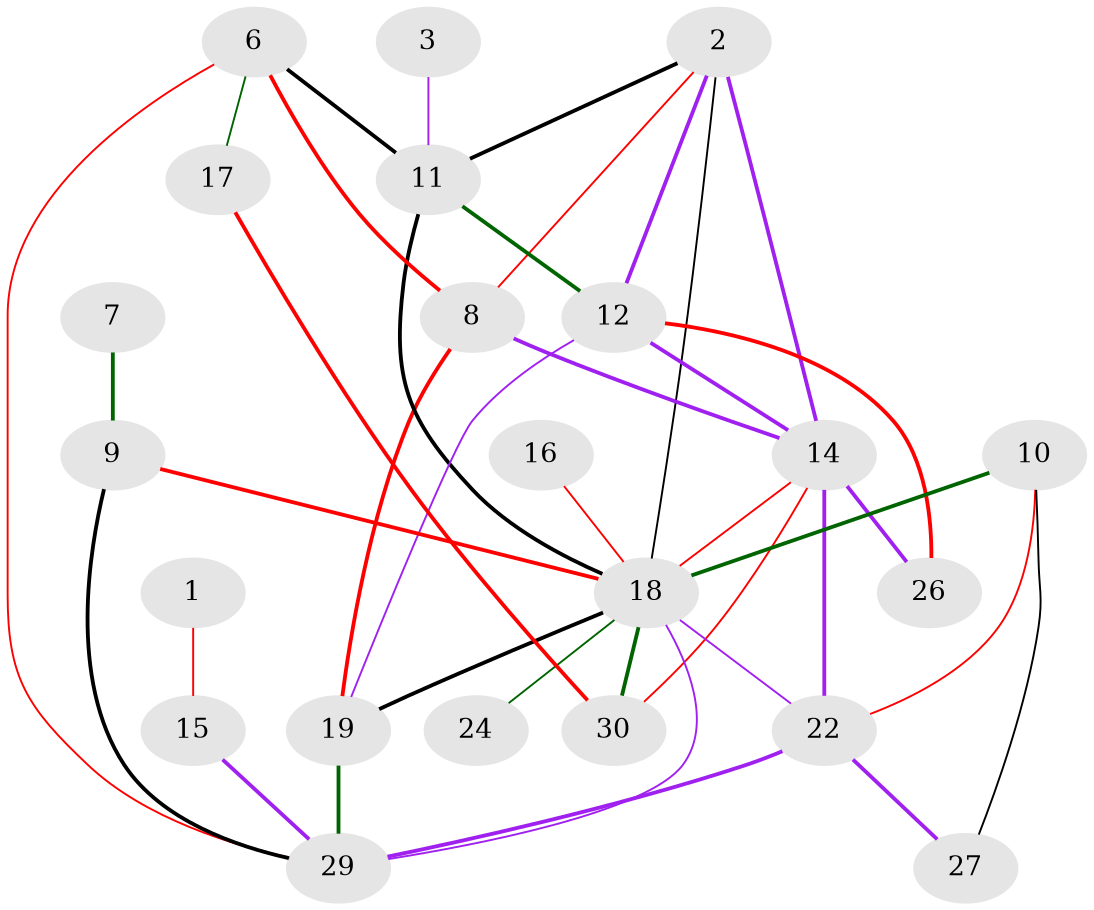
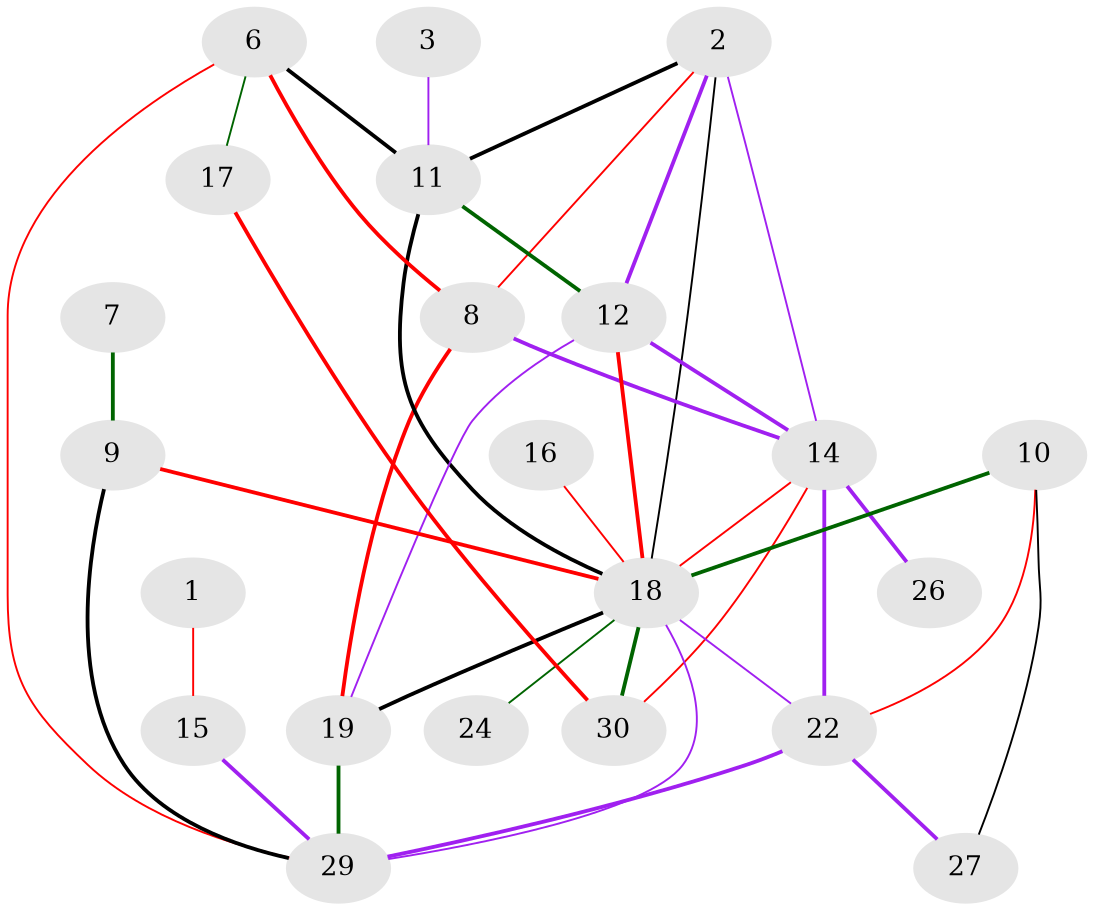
(772, 249) -> (772, 249)
(852, 386) -> (630, 455)
